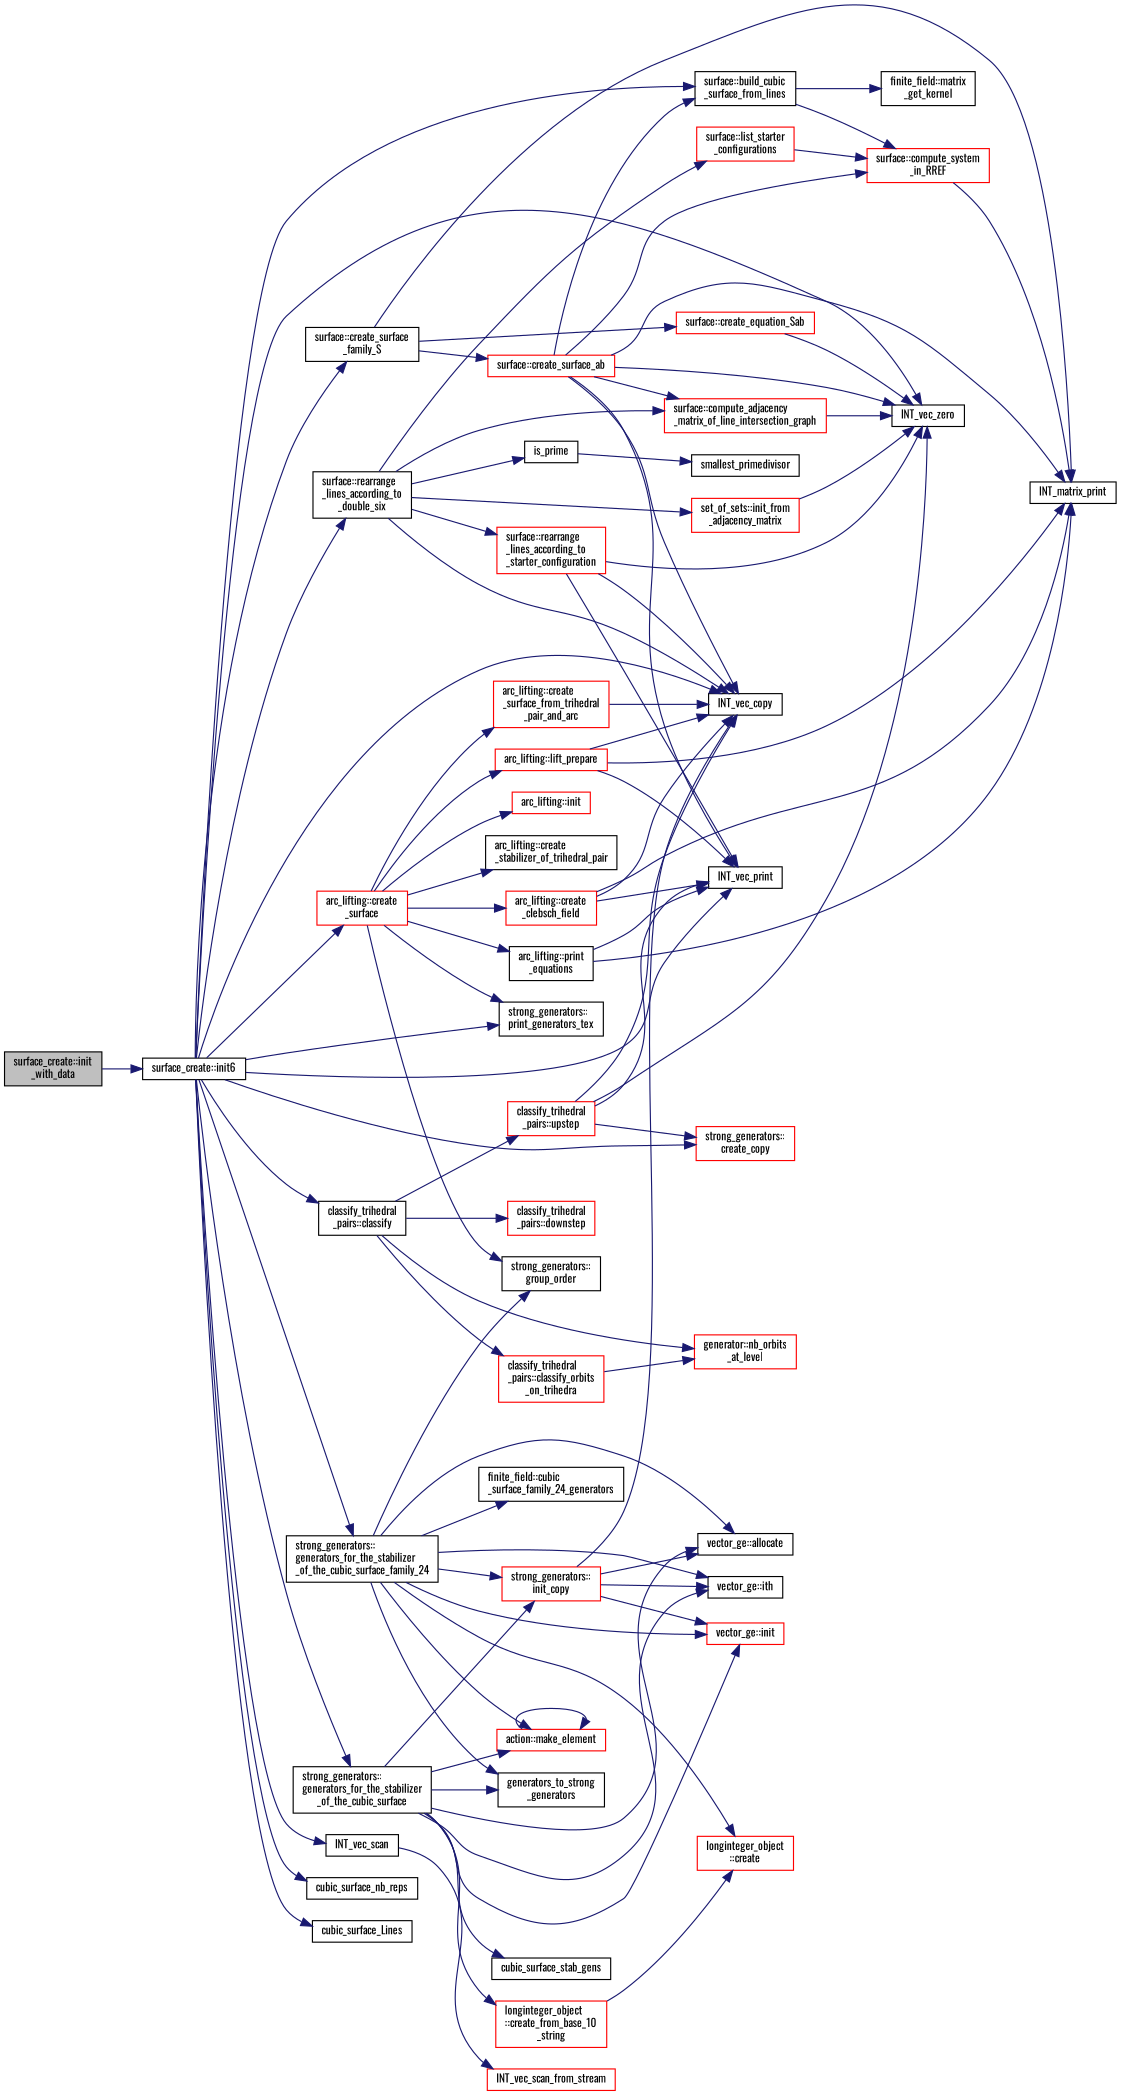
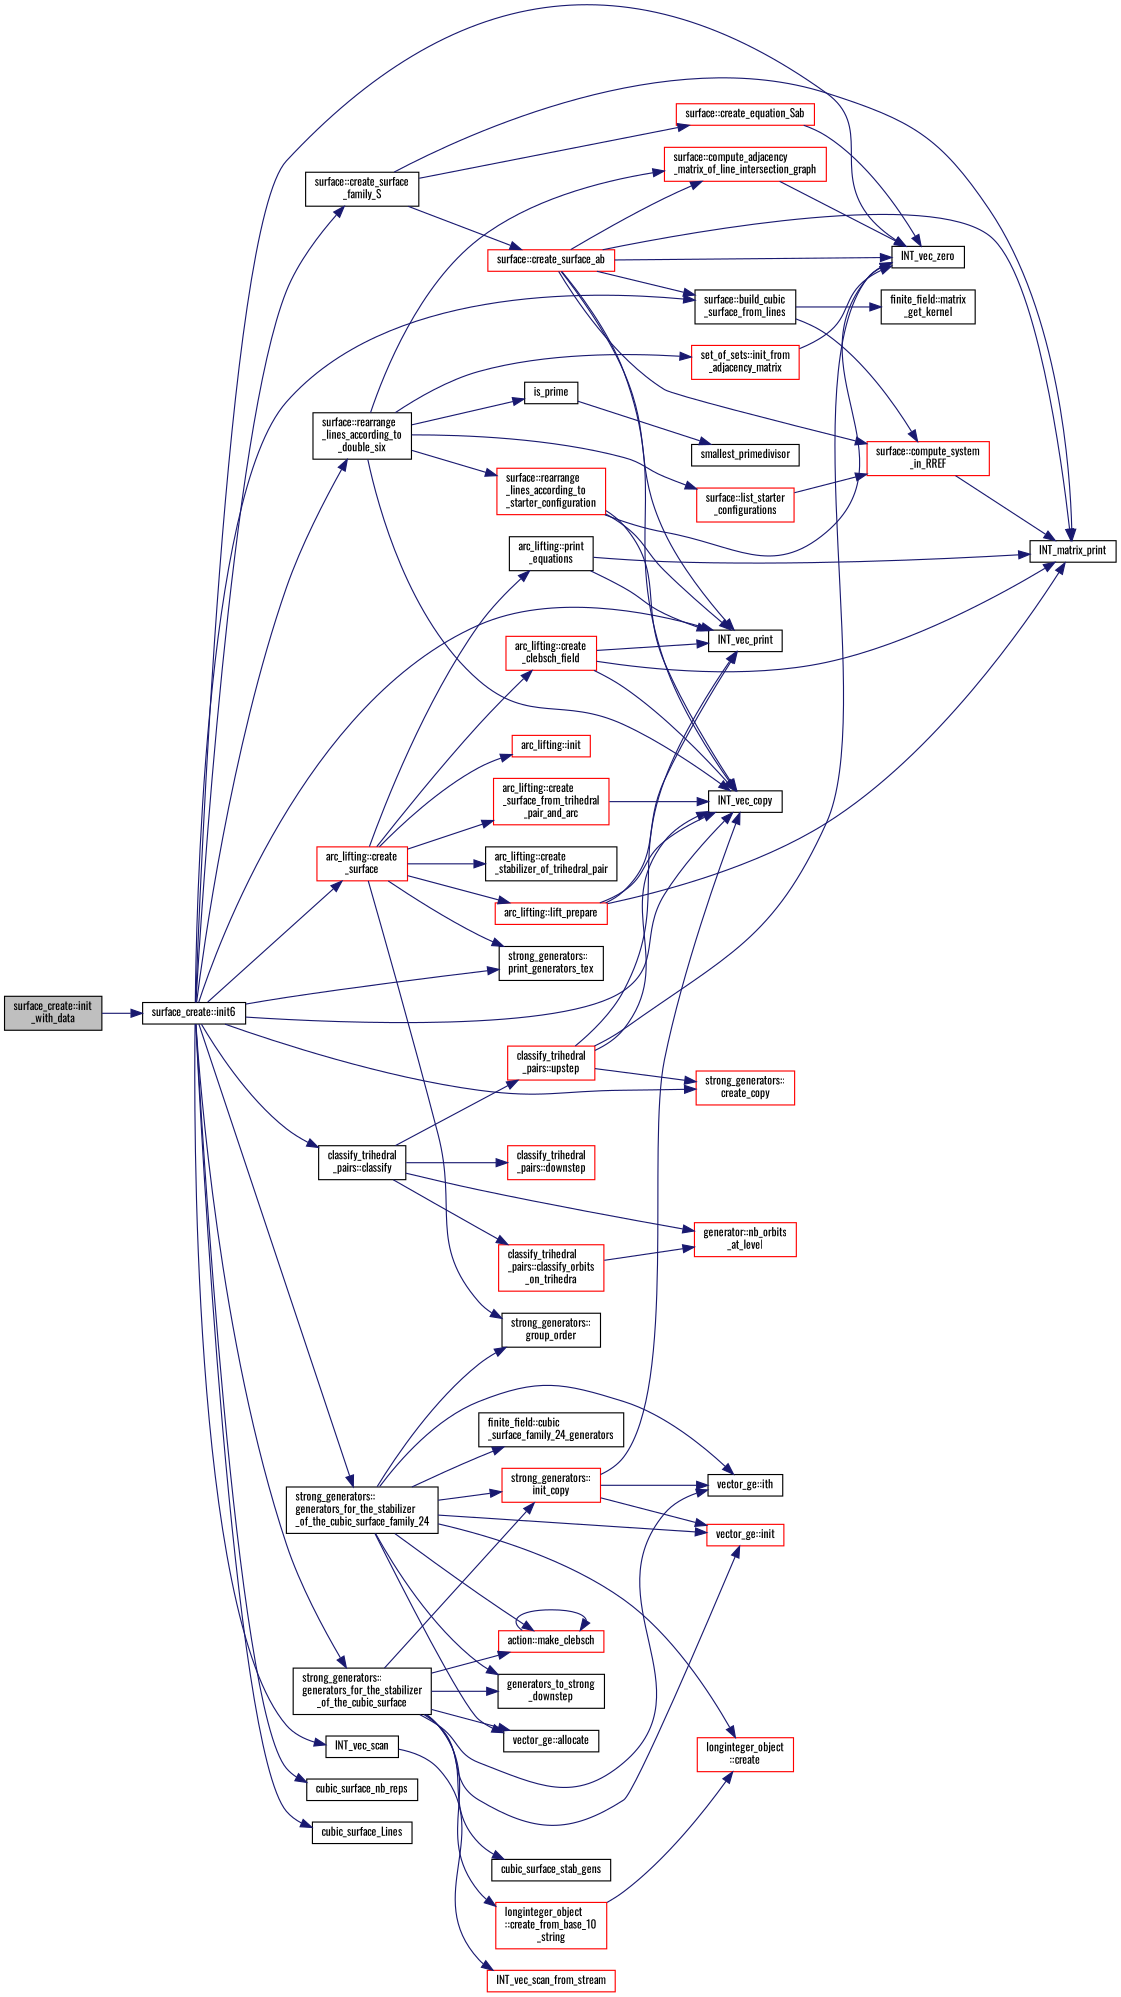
(637, 1566) -> none
(551, 1740) -> (551, 1642)
(551, 1790) -> (551, 1691)
